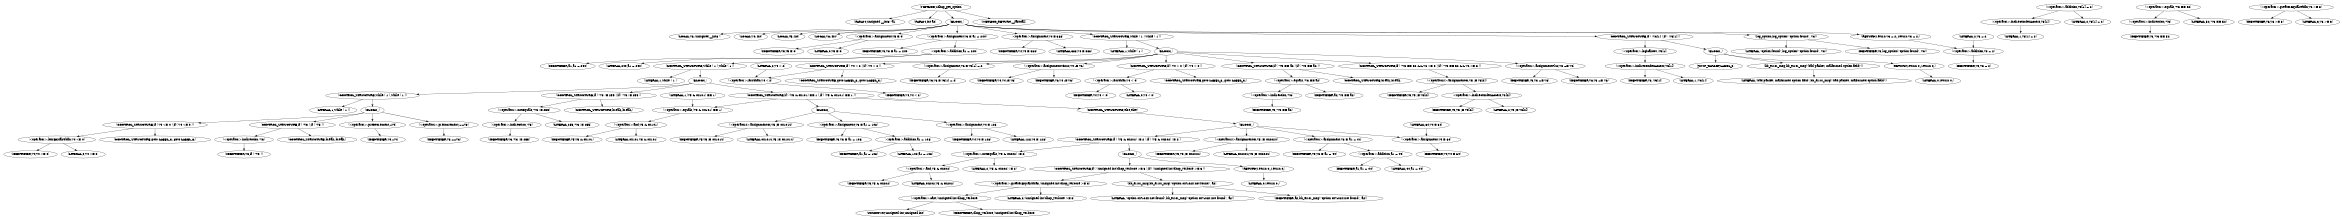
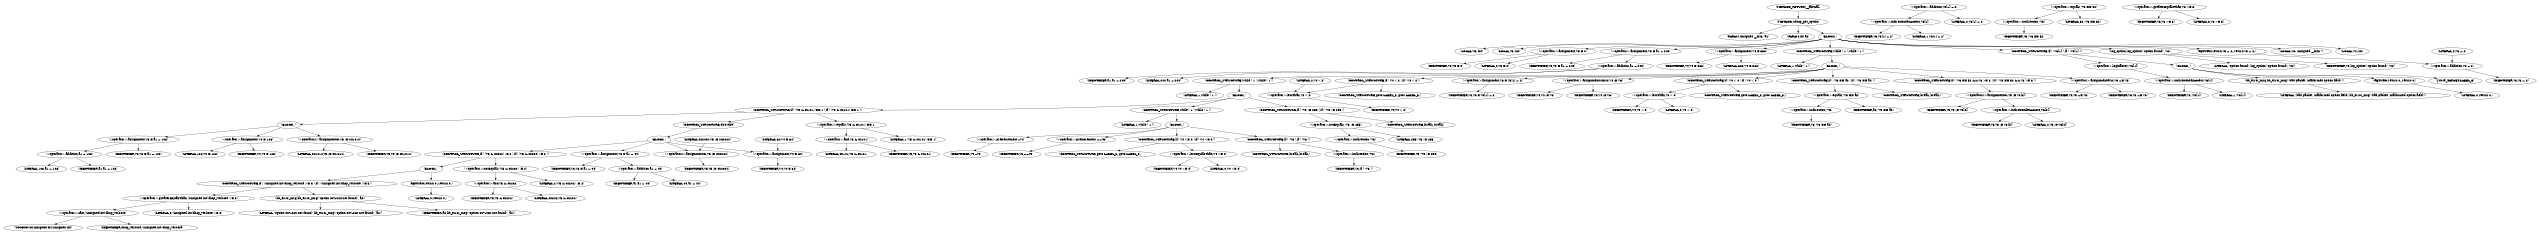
(972, 14) -> (1798, 14)
none -> (1873, 37)
(693, 102) -> (879, 132)
(1246, 146) -> (703, 146)
